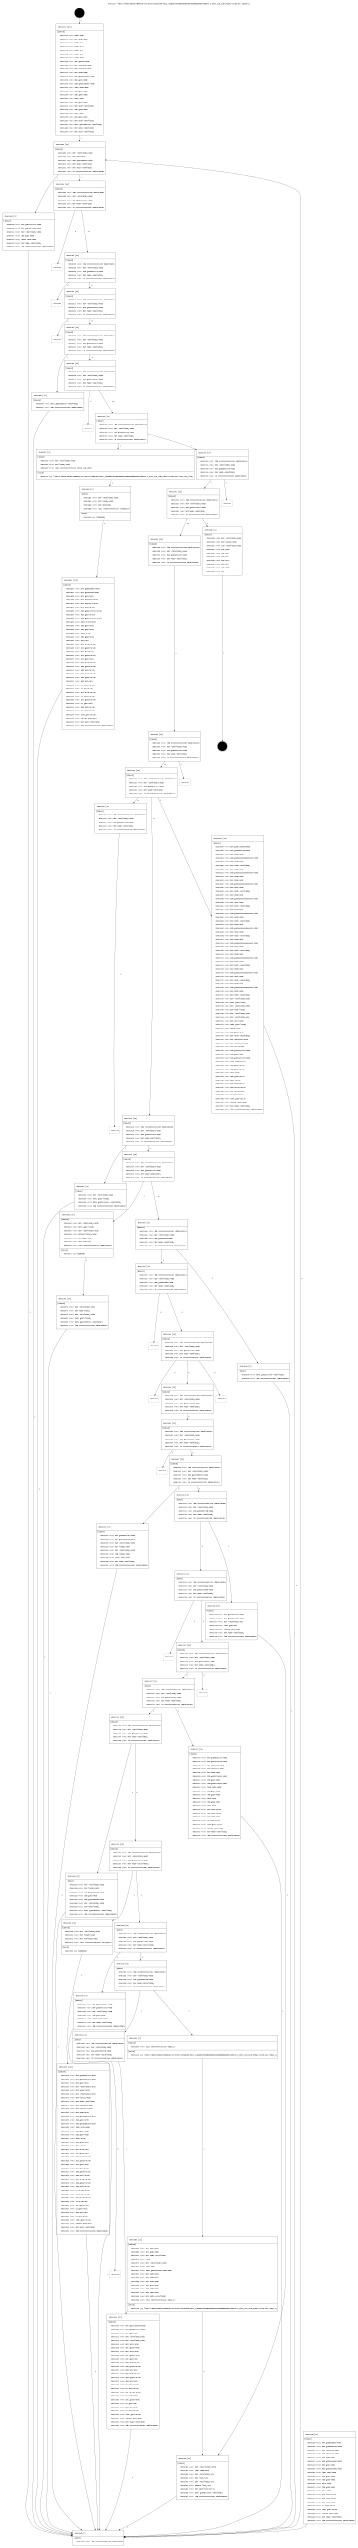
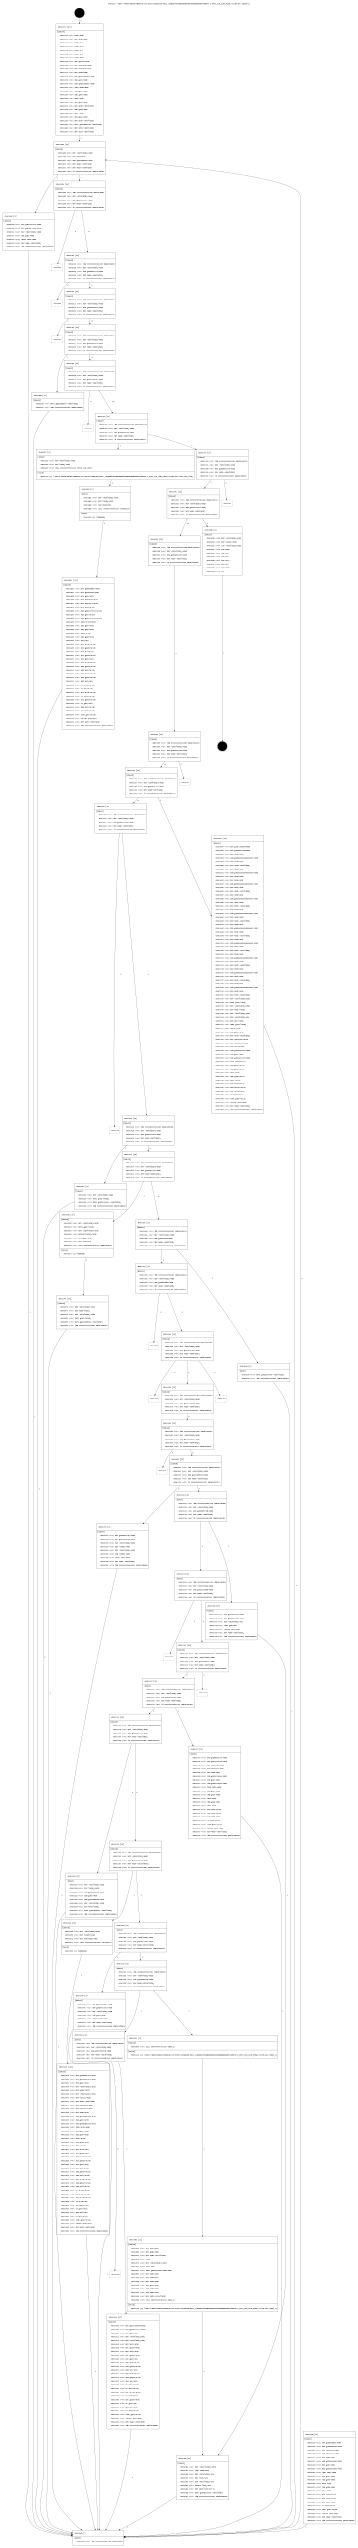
(153, 956) -> (134, 974)
